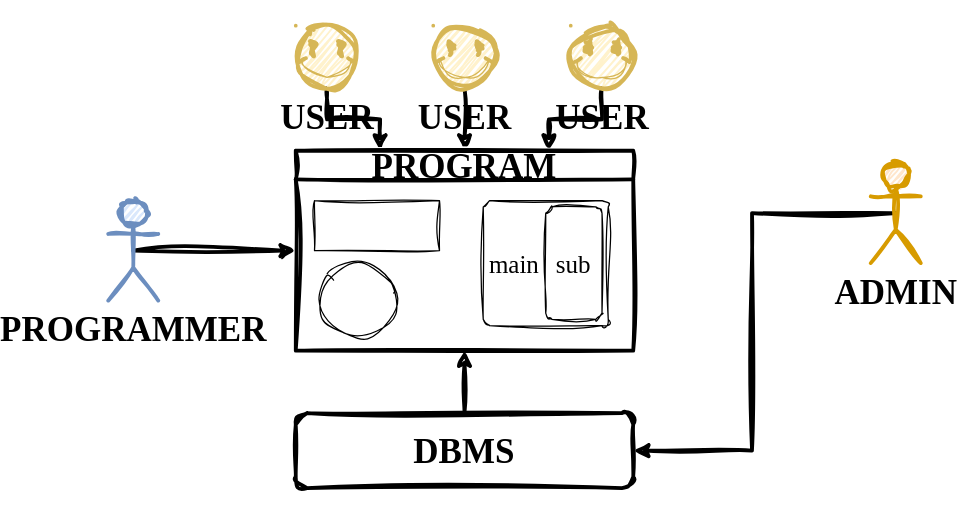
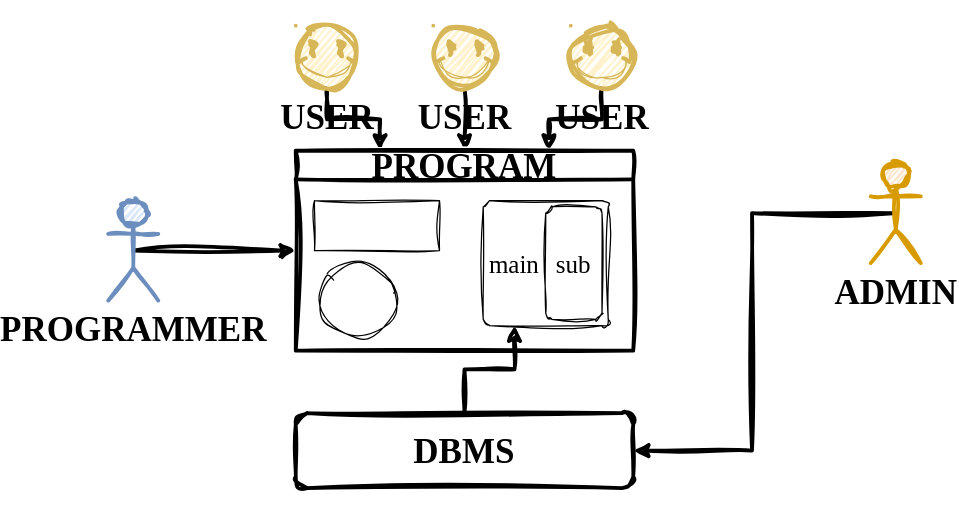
(464, 367) -> (504, 369)
